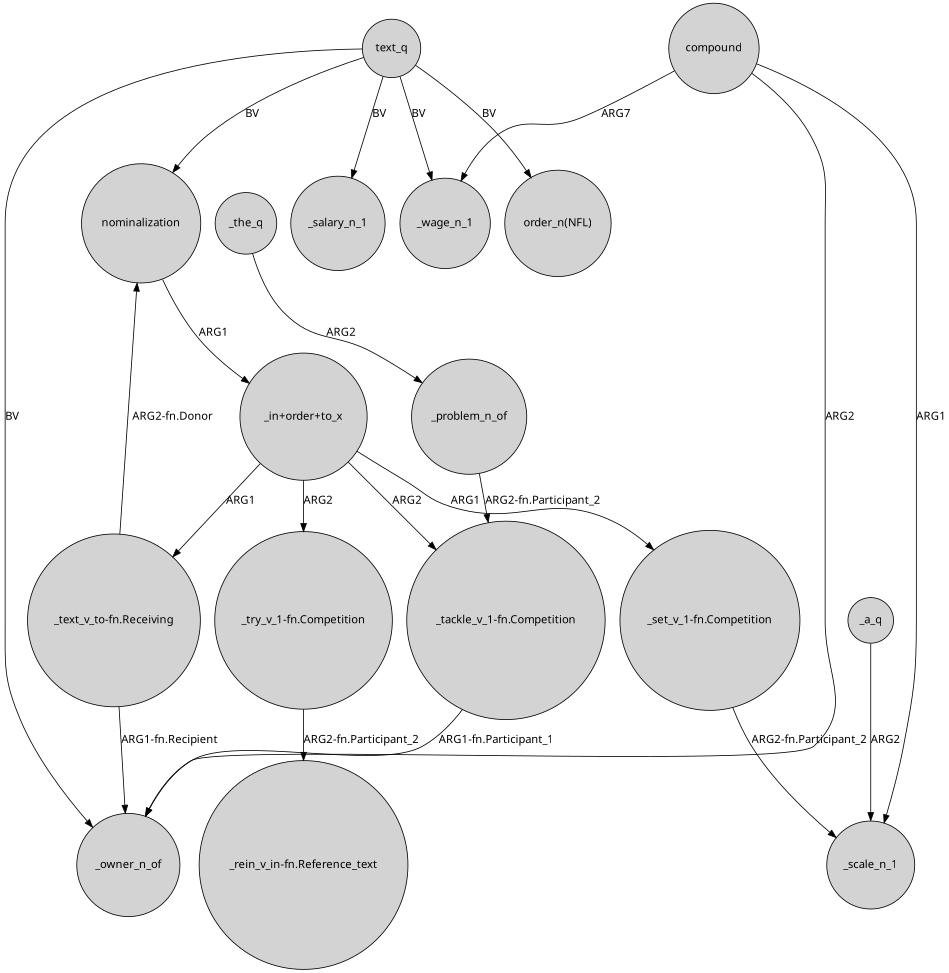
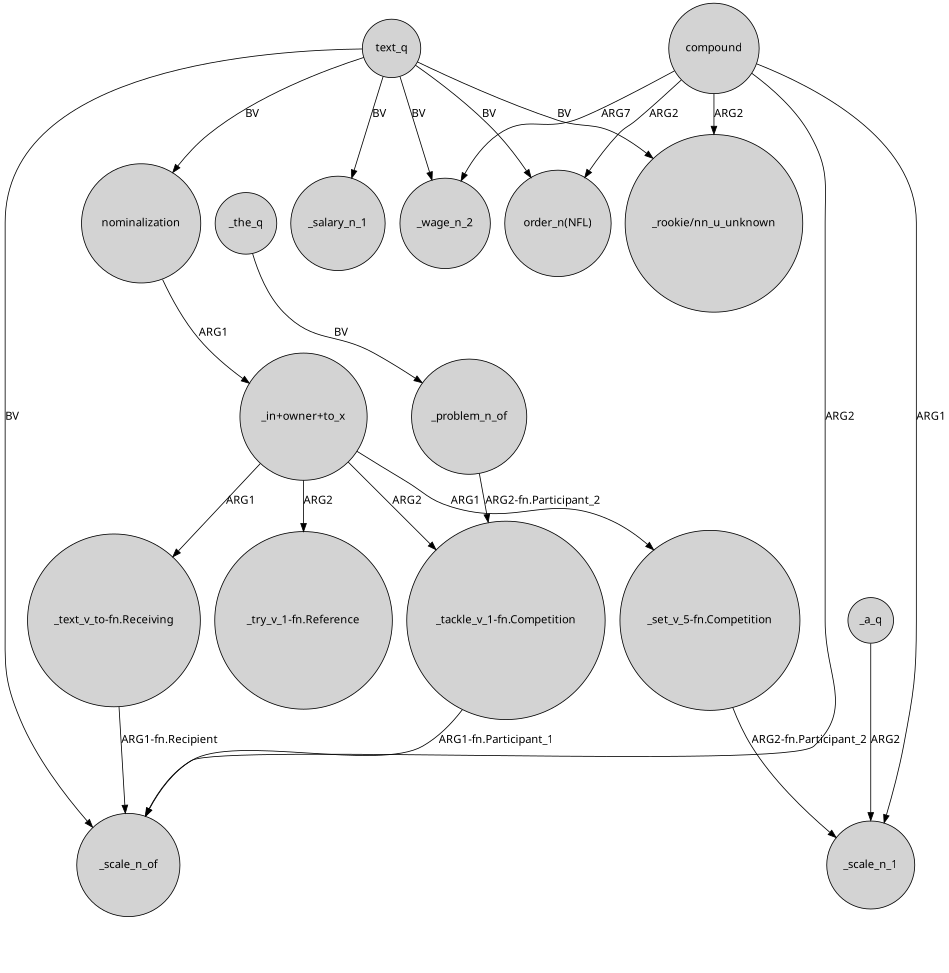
none -> (633, 123)
(445, 223) -> (445, 223)
none -> (714, 223)
(341, 333) -> (341, 333)
(128, 413) -> none
(304, 417) -> (304, 417)
(304, 620) -> (304, 620)
(710, 620) -> (710, 620)
(128, 865) -> (128, 865)
(304, 865) -> none
